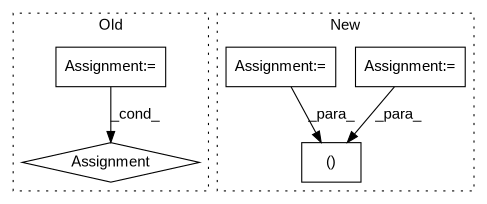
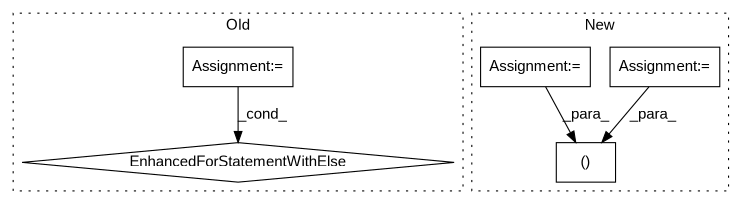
(111, 162) -> (238, 162)
